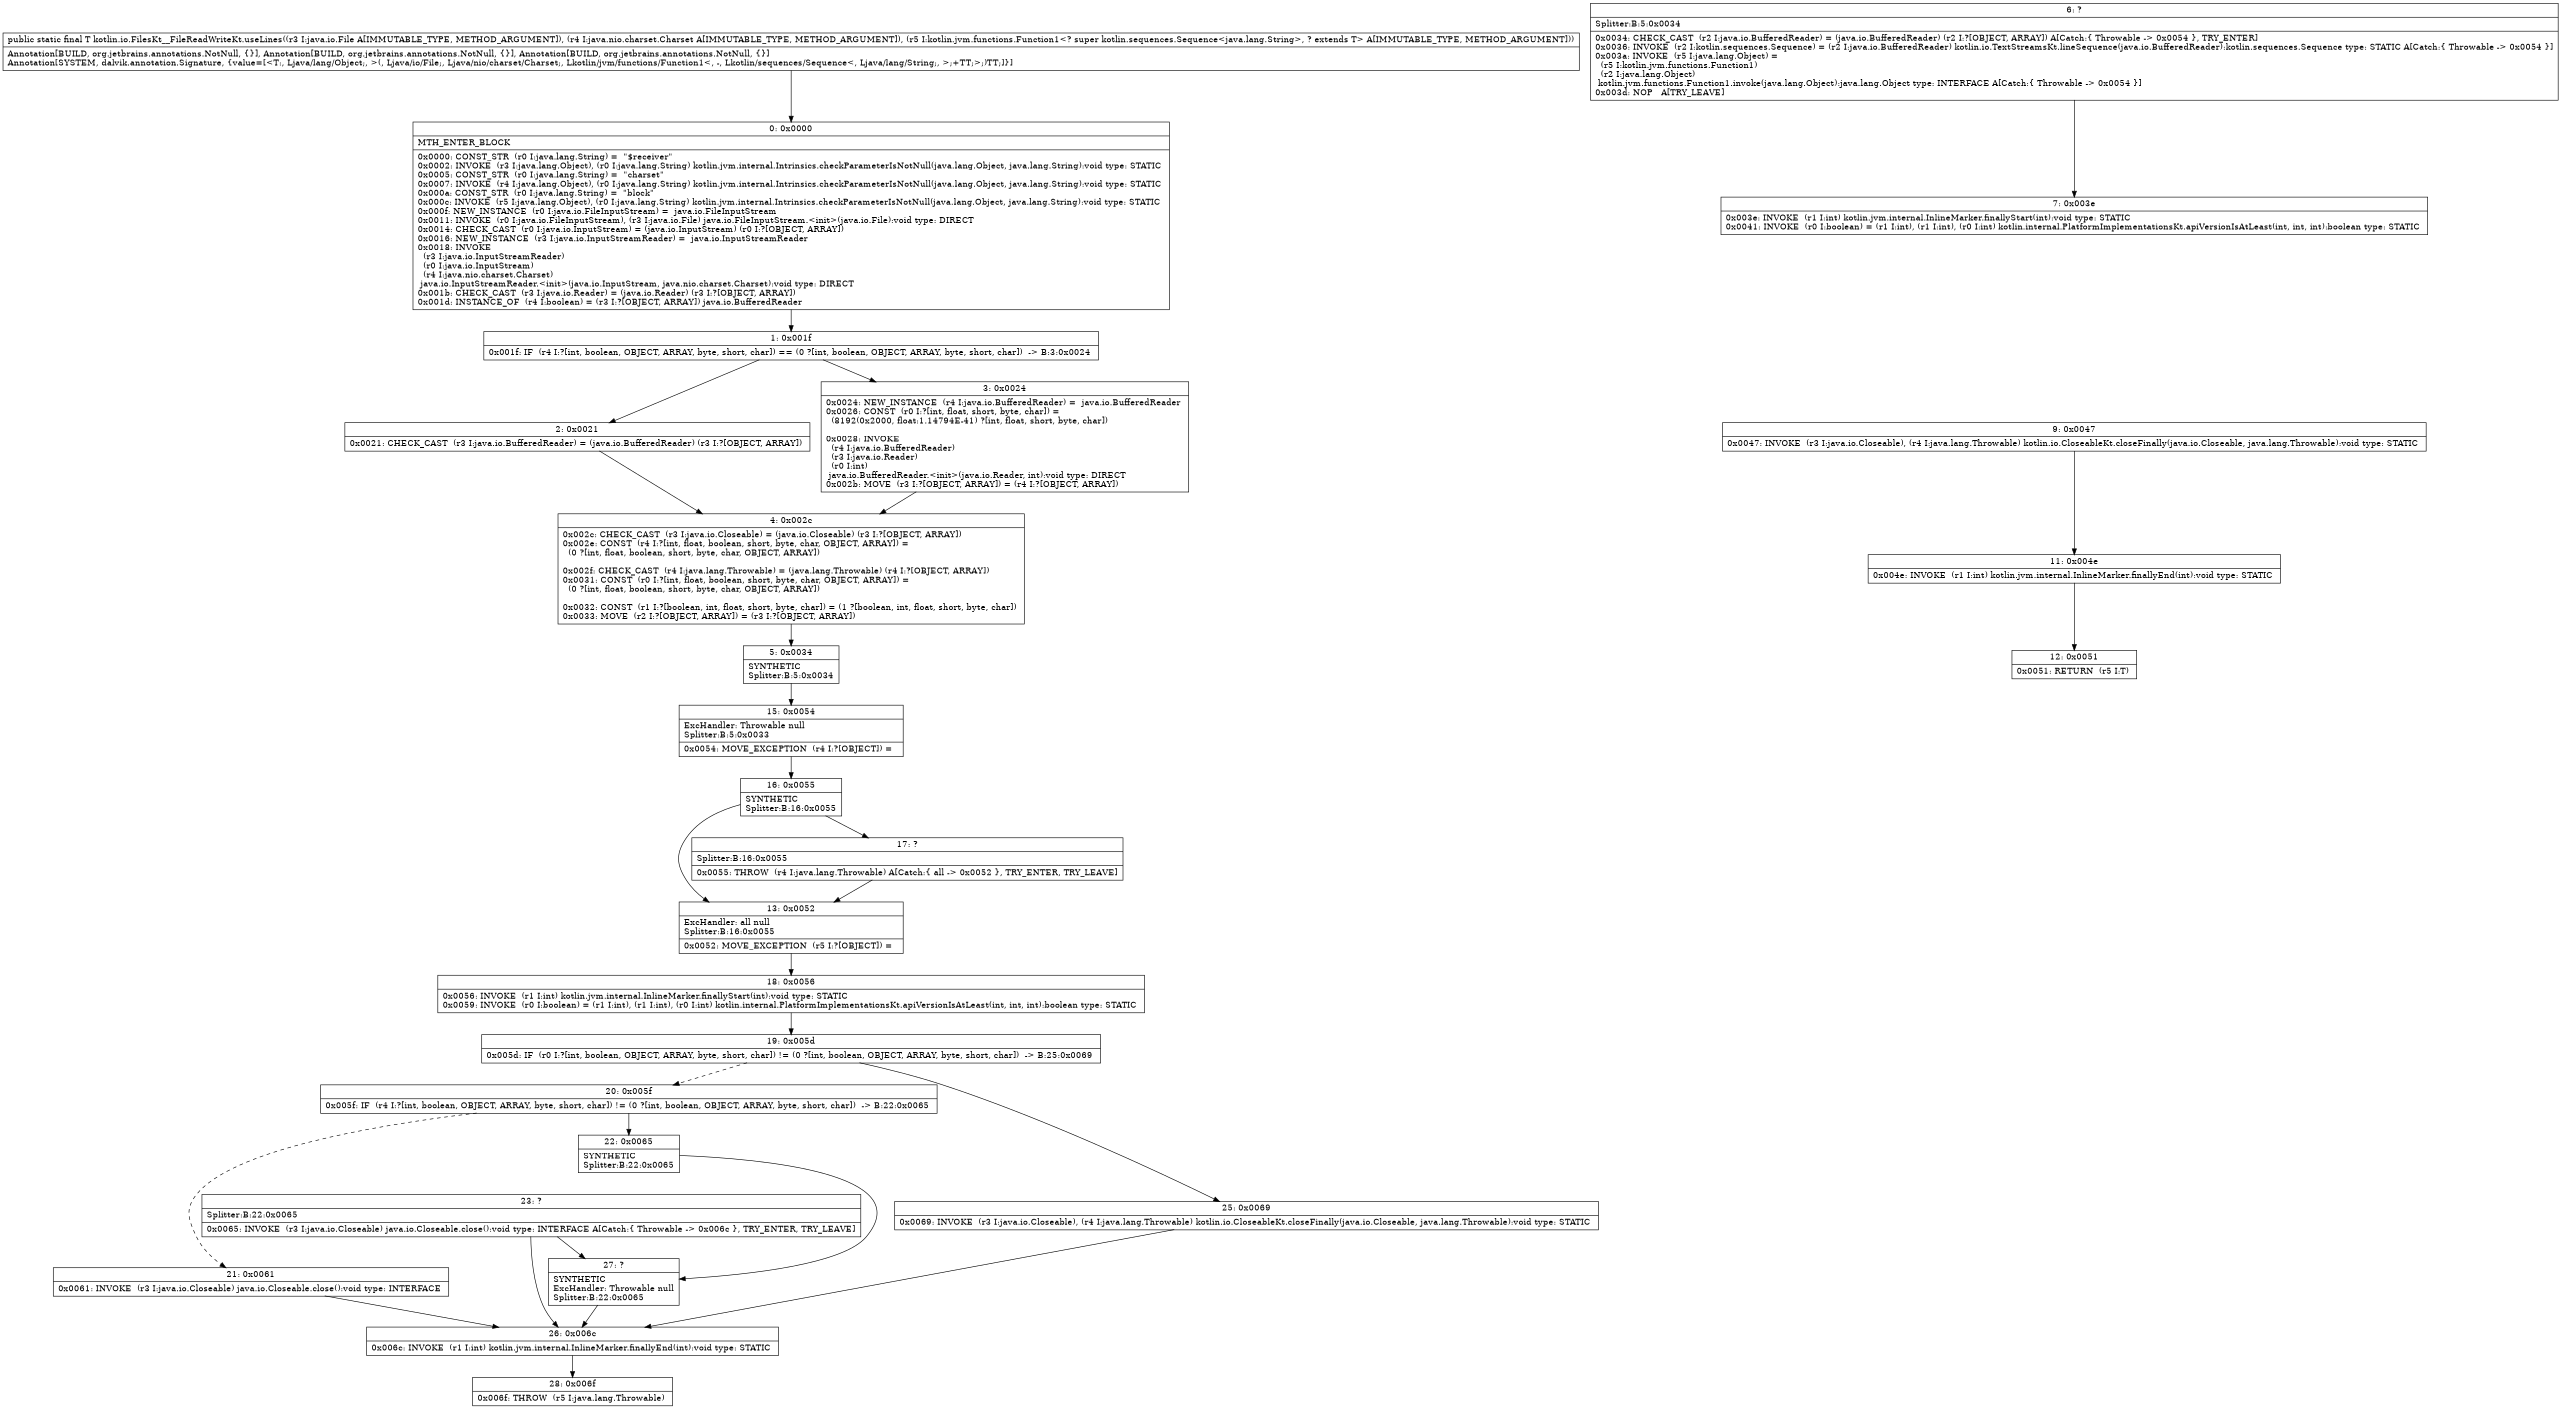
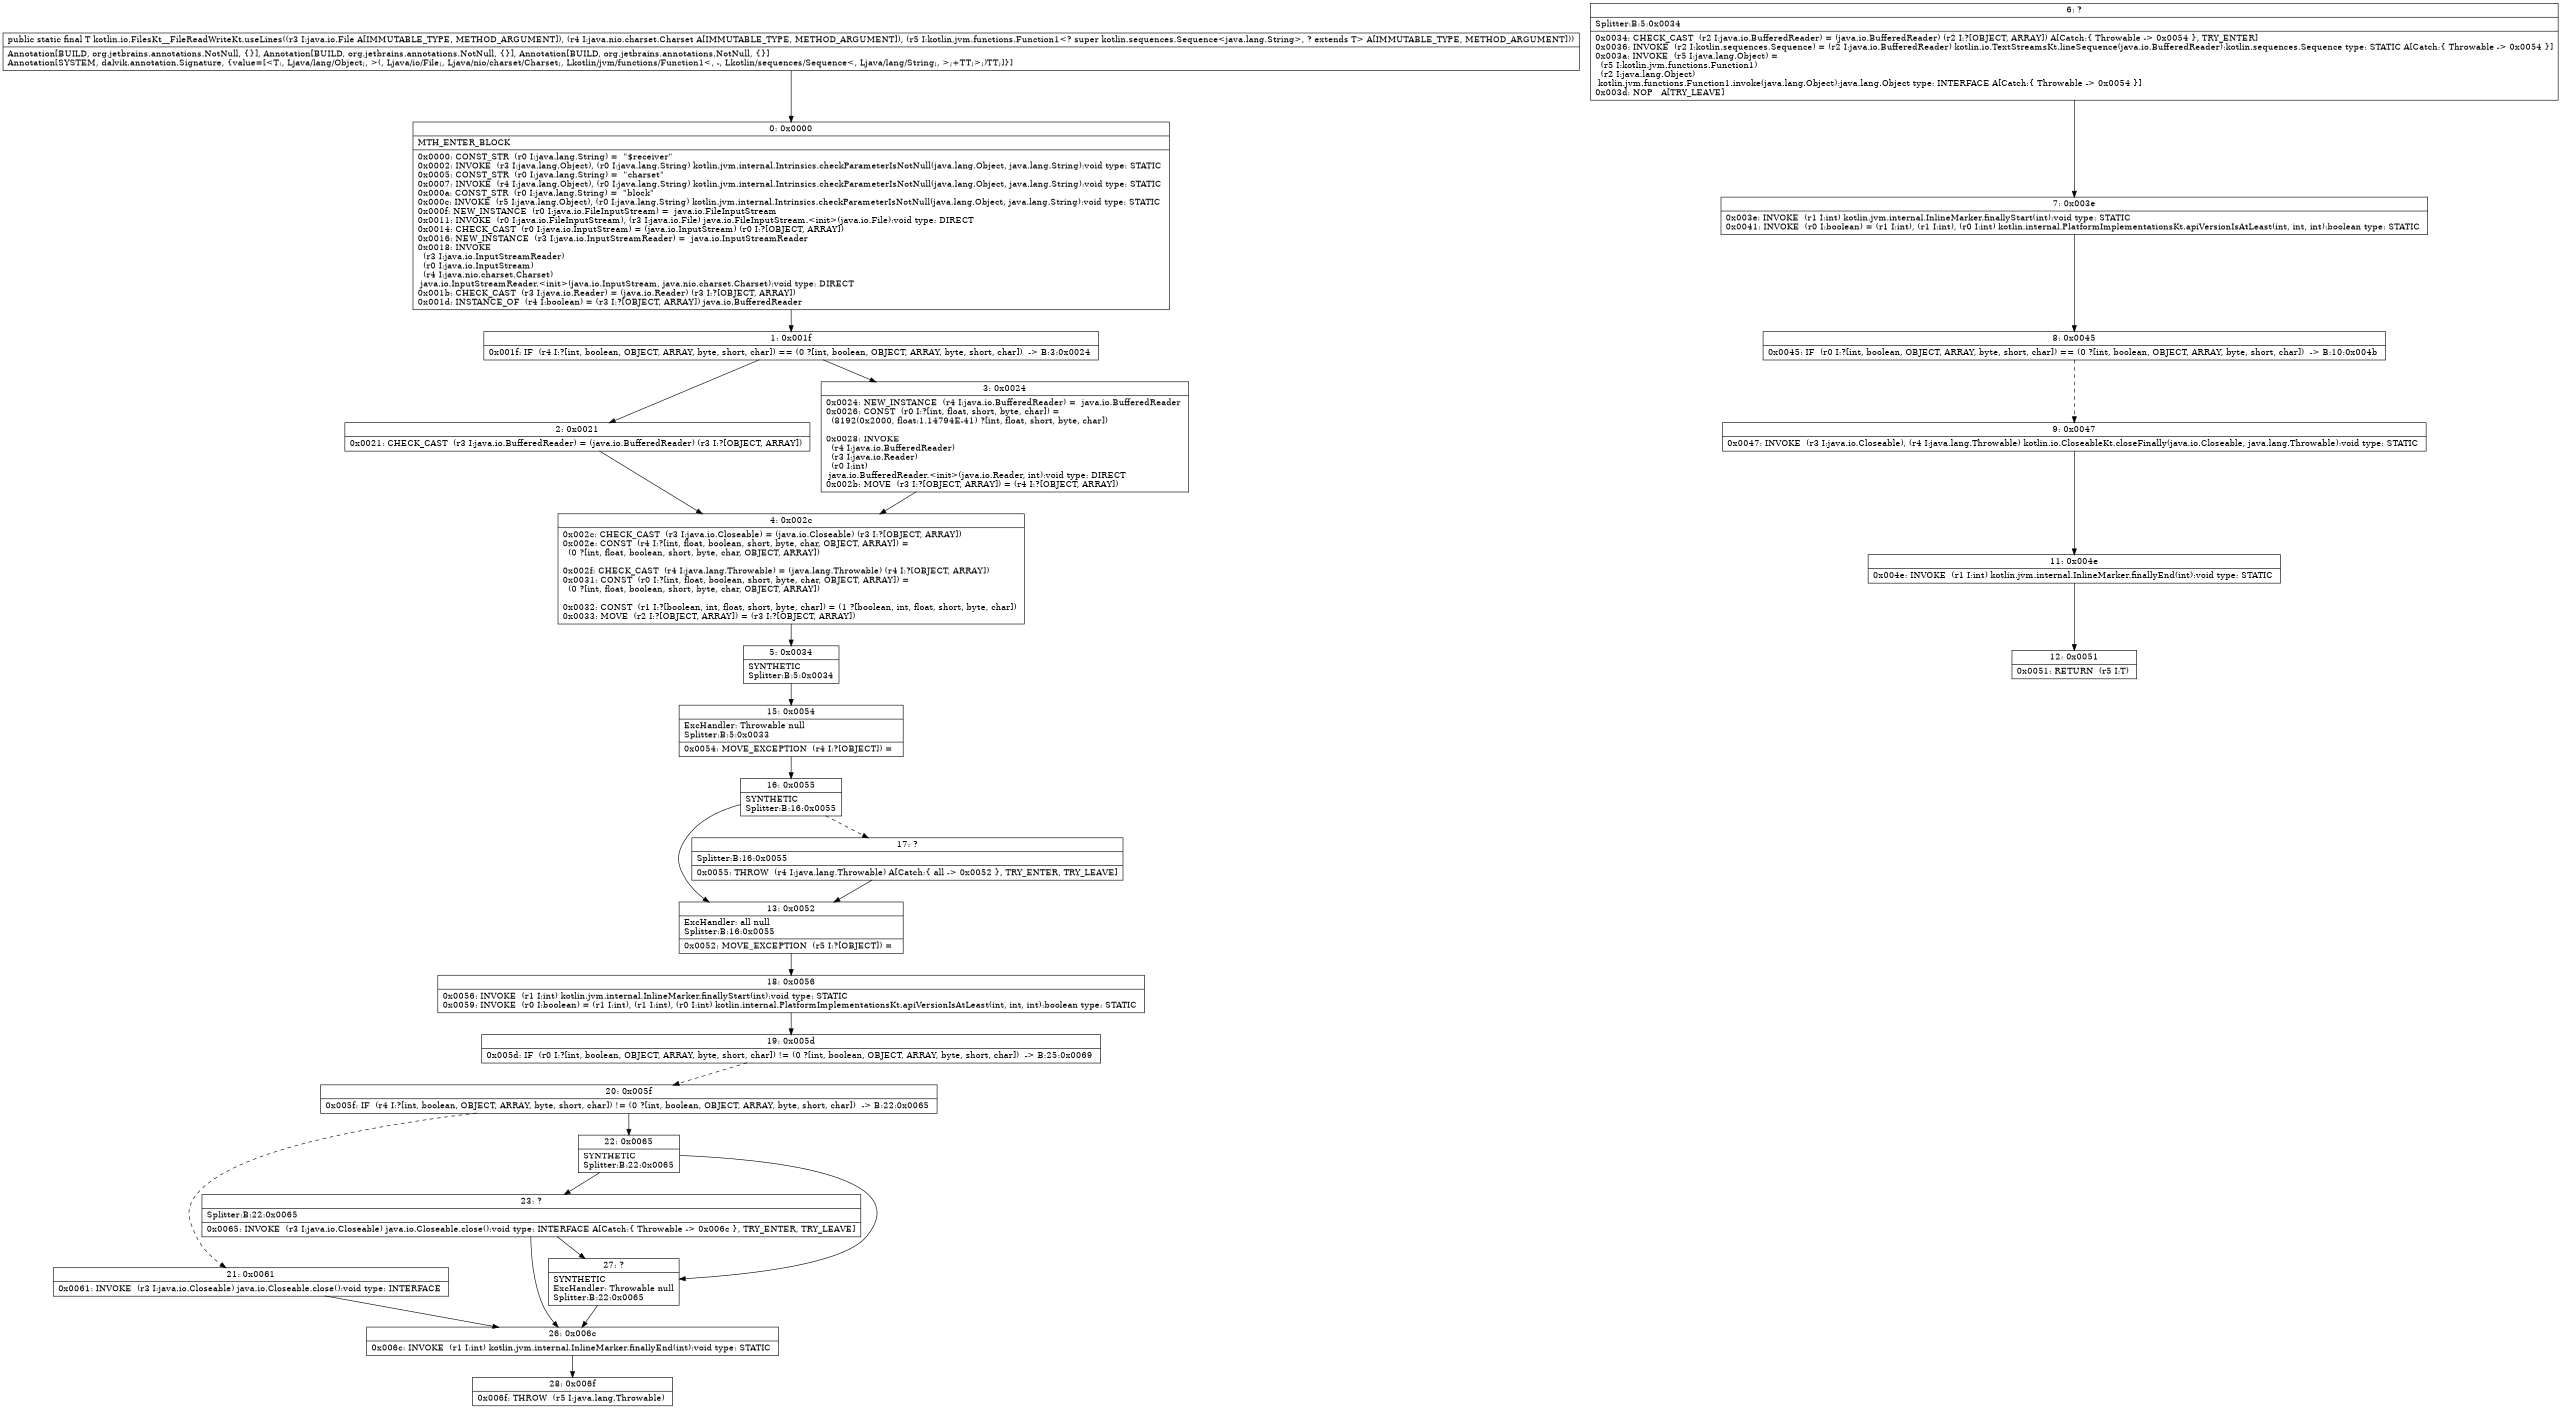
none -> (2074, 346)
(844, 825) -> (844, 825)
none -> (585, 1182)
(1247, 1216) -> none
